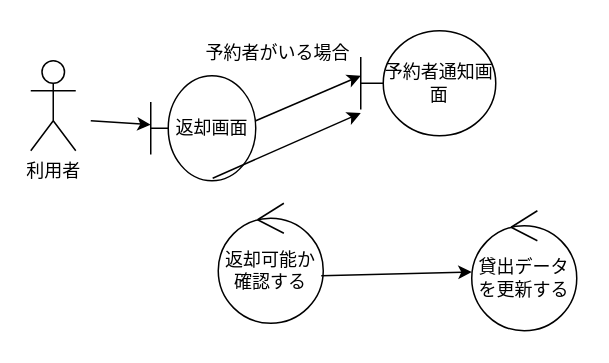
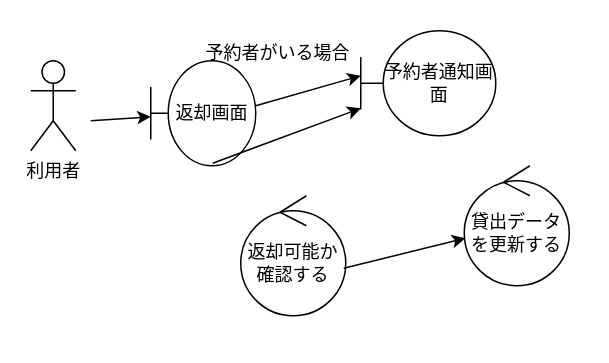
(203, 128) -> (203, 113)
(271, 263) -> (293, 256)
(524, 271) -> (517, 226)
